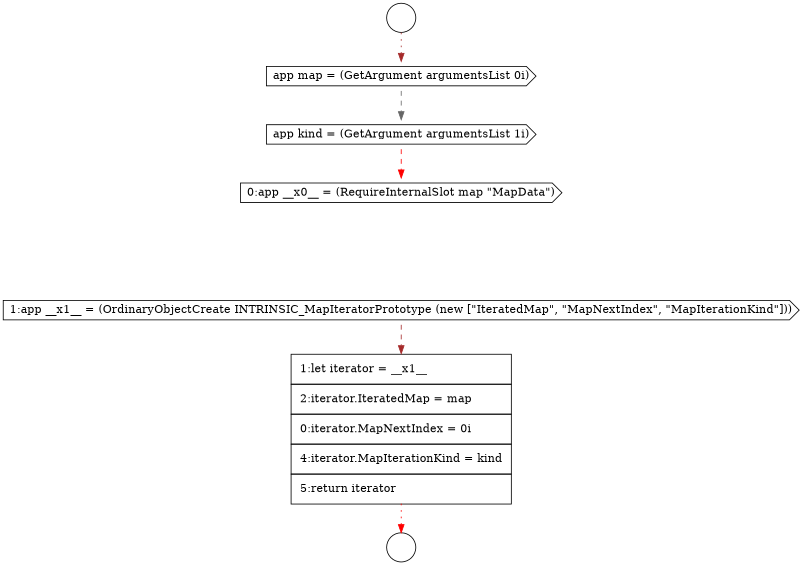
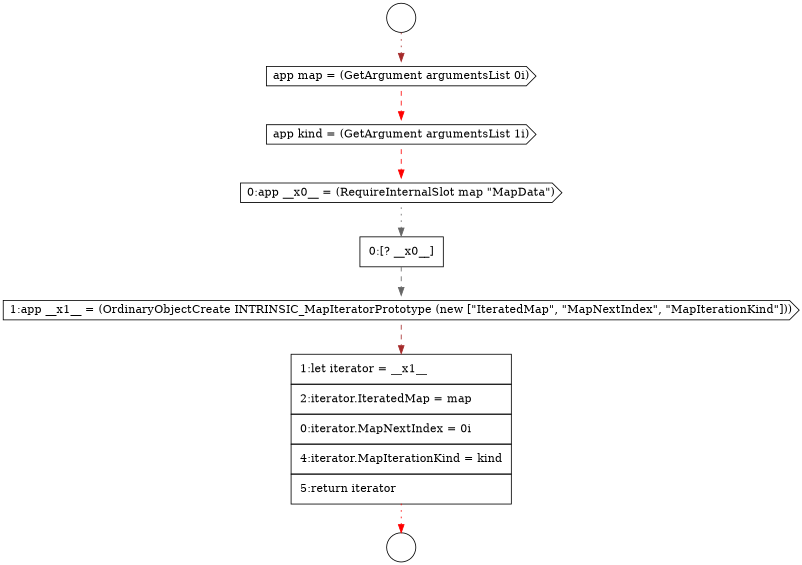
(401, 101) -> (401, 101)
none -> (401, 251)
